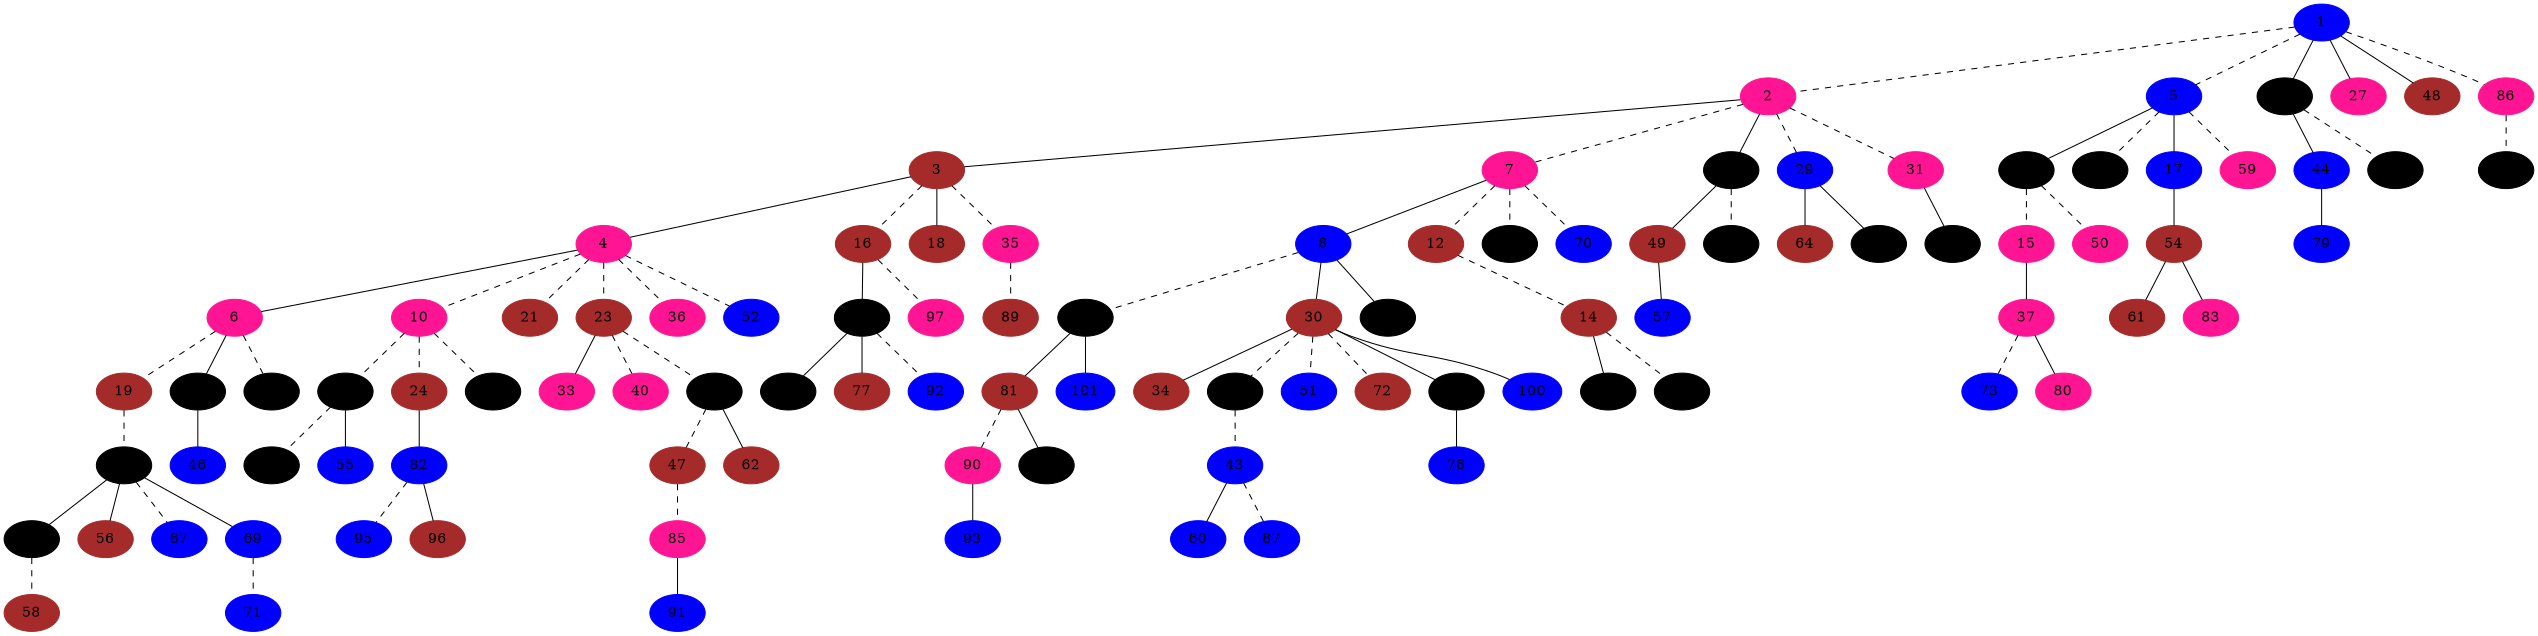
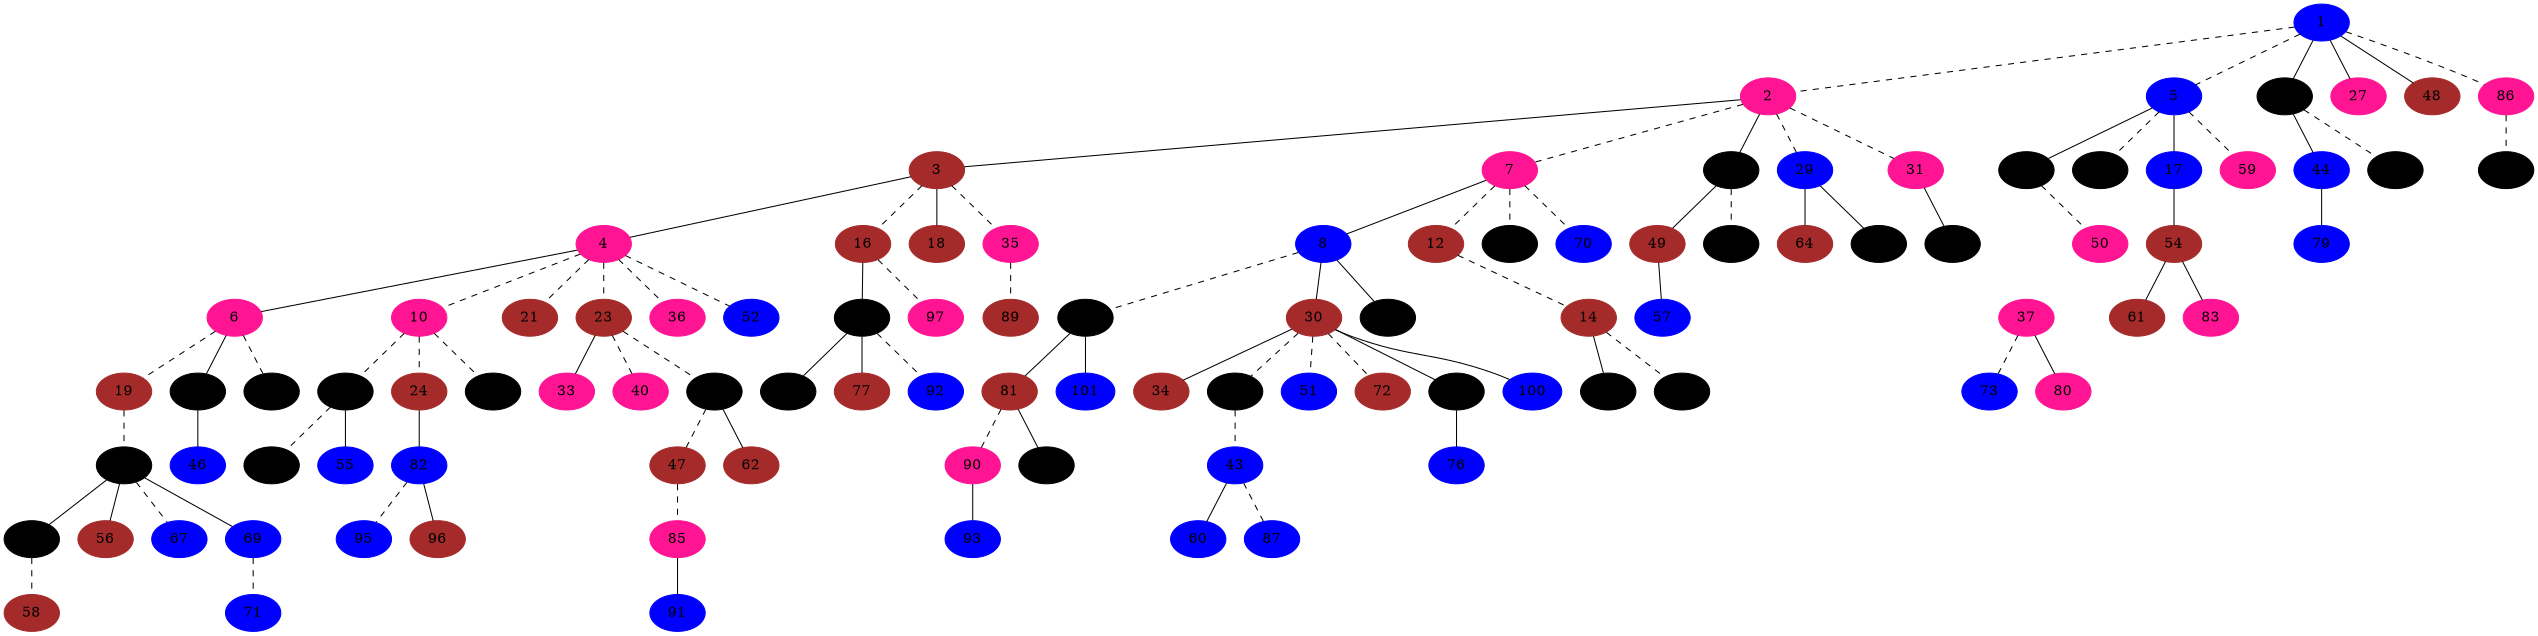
(2026, 244) -> none
